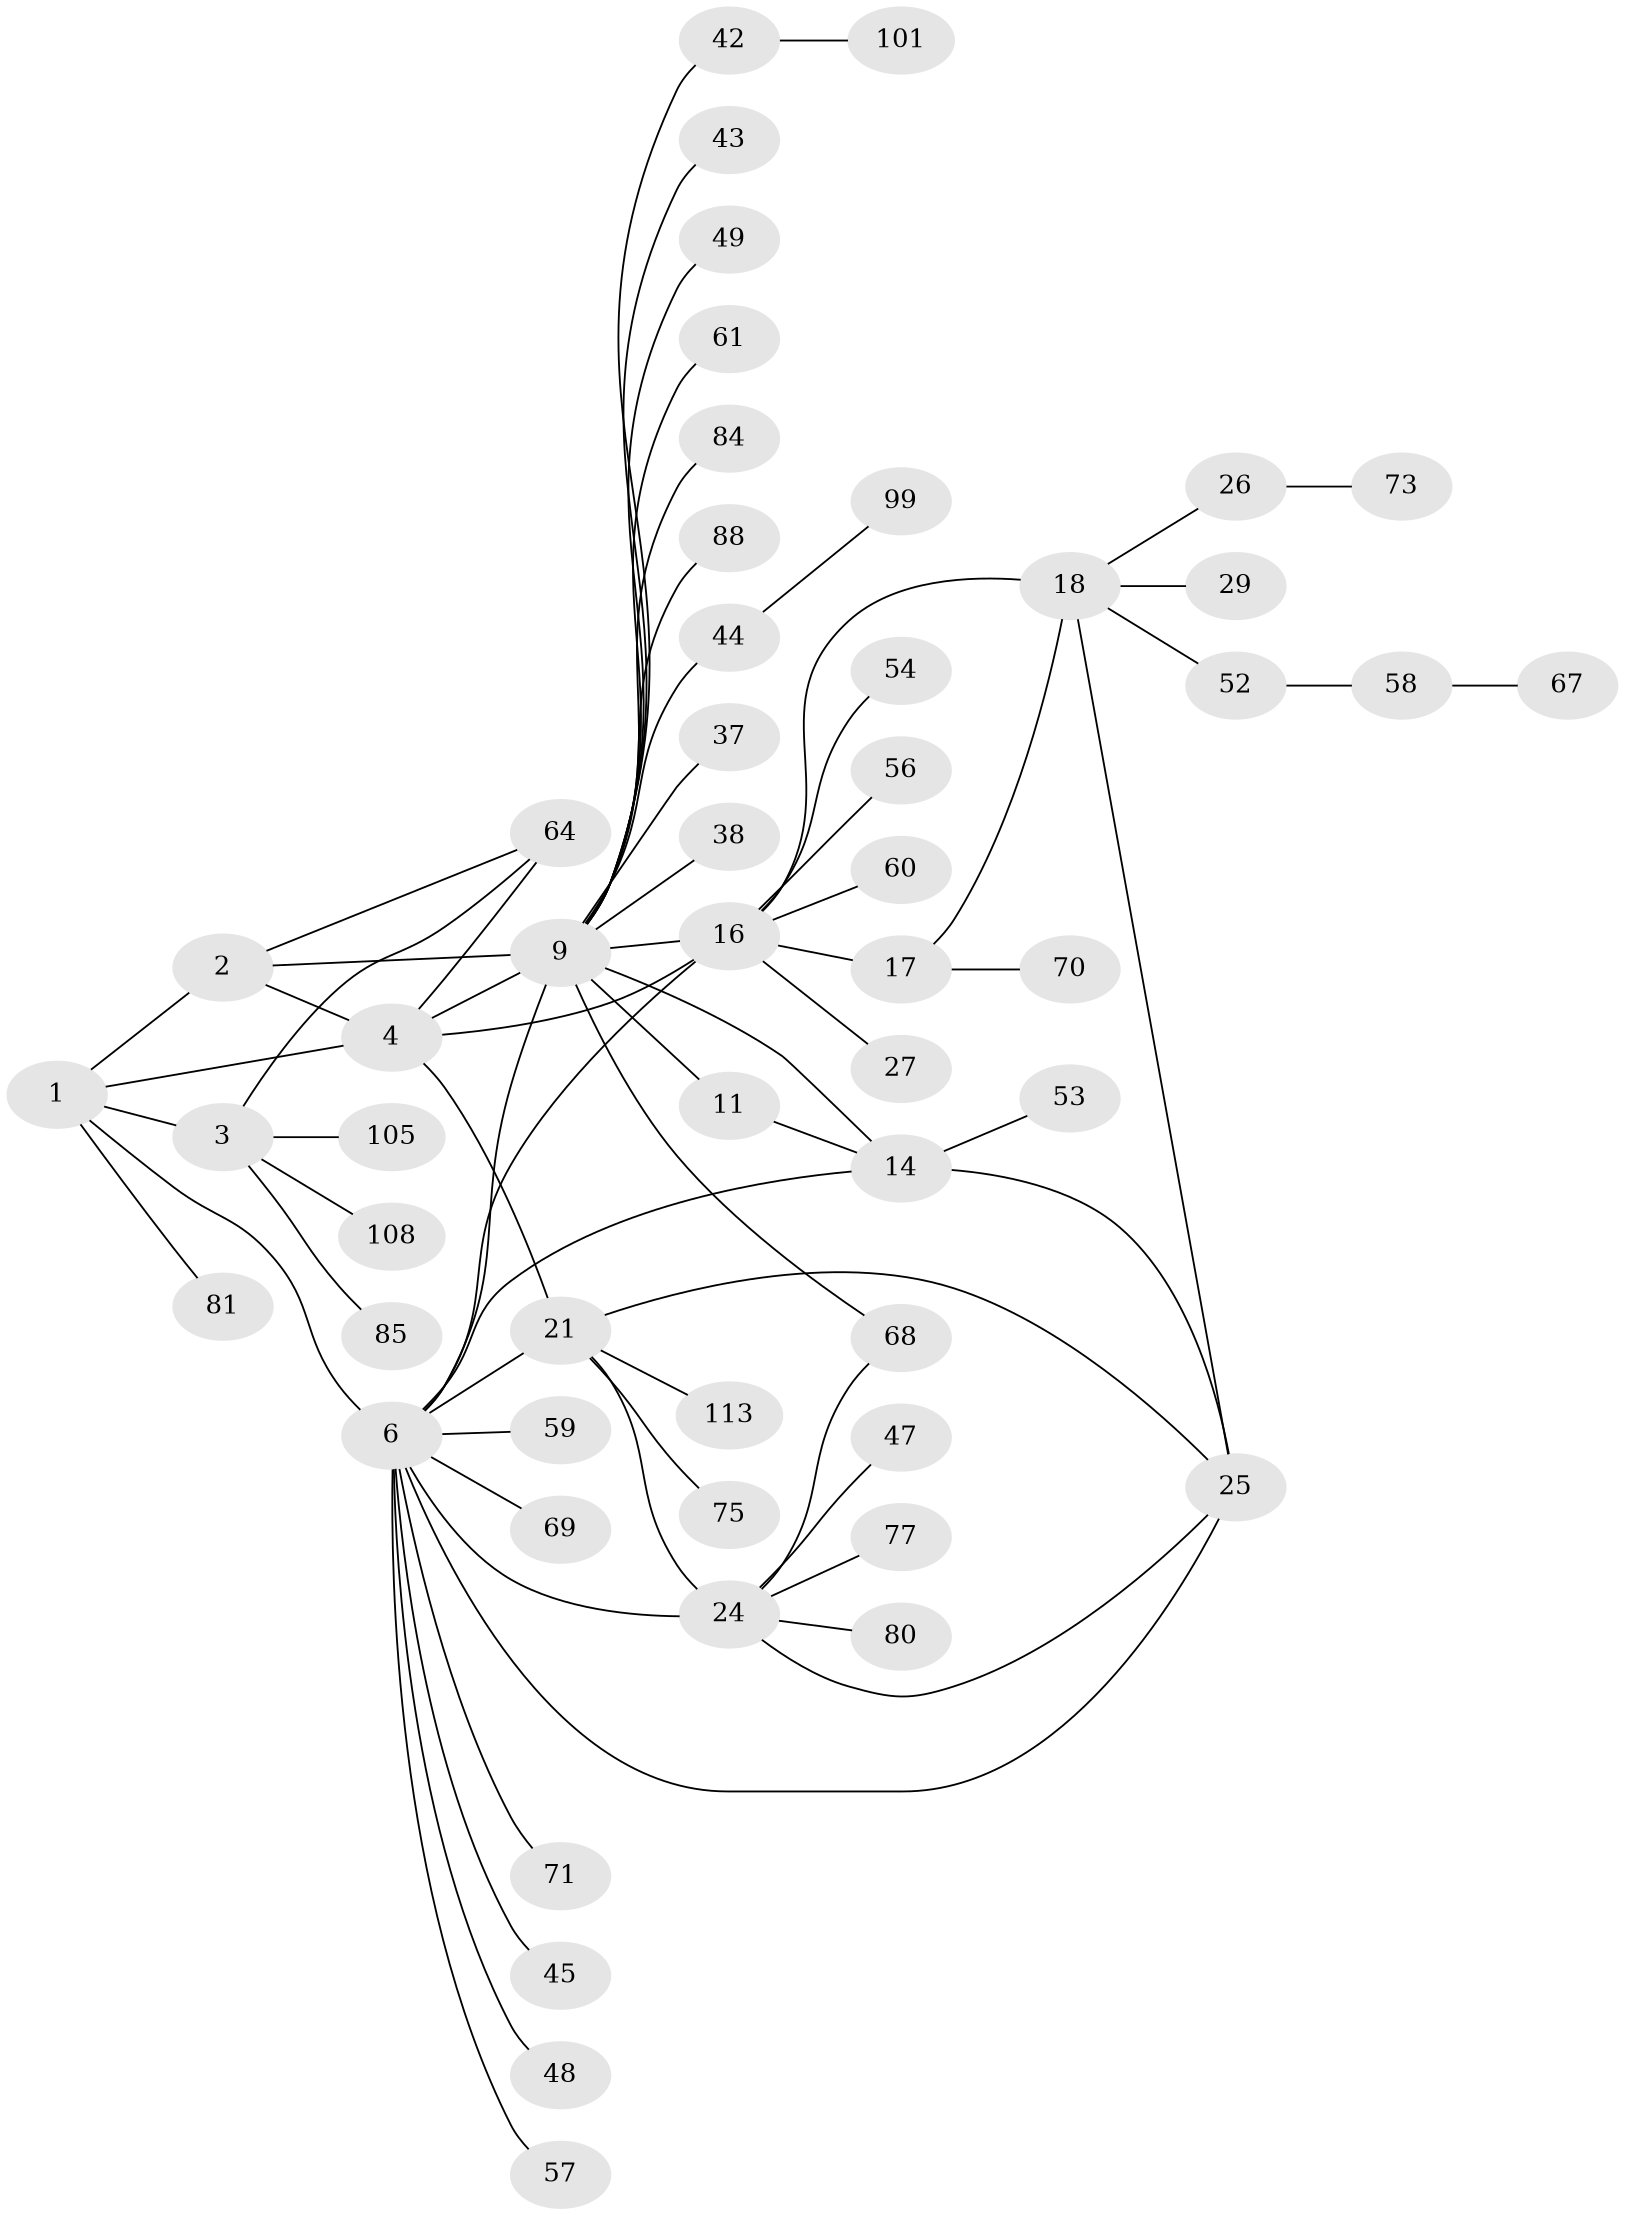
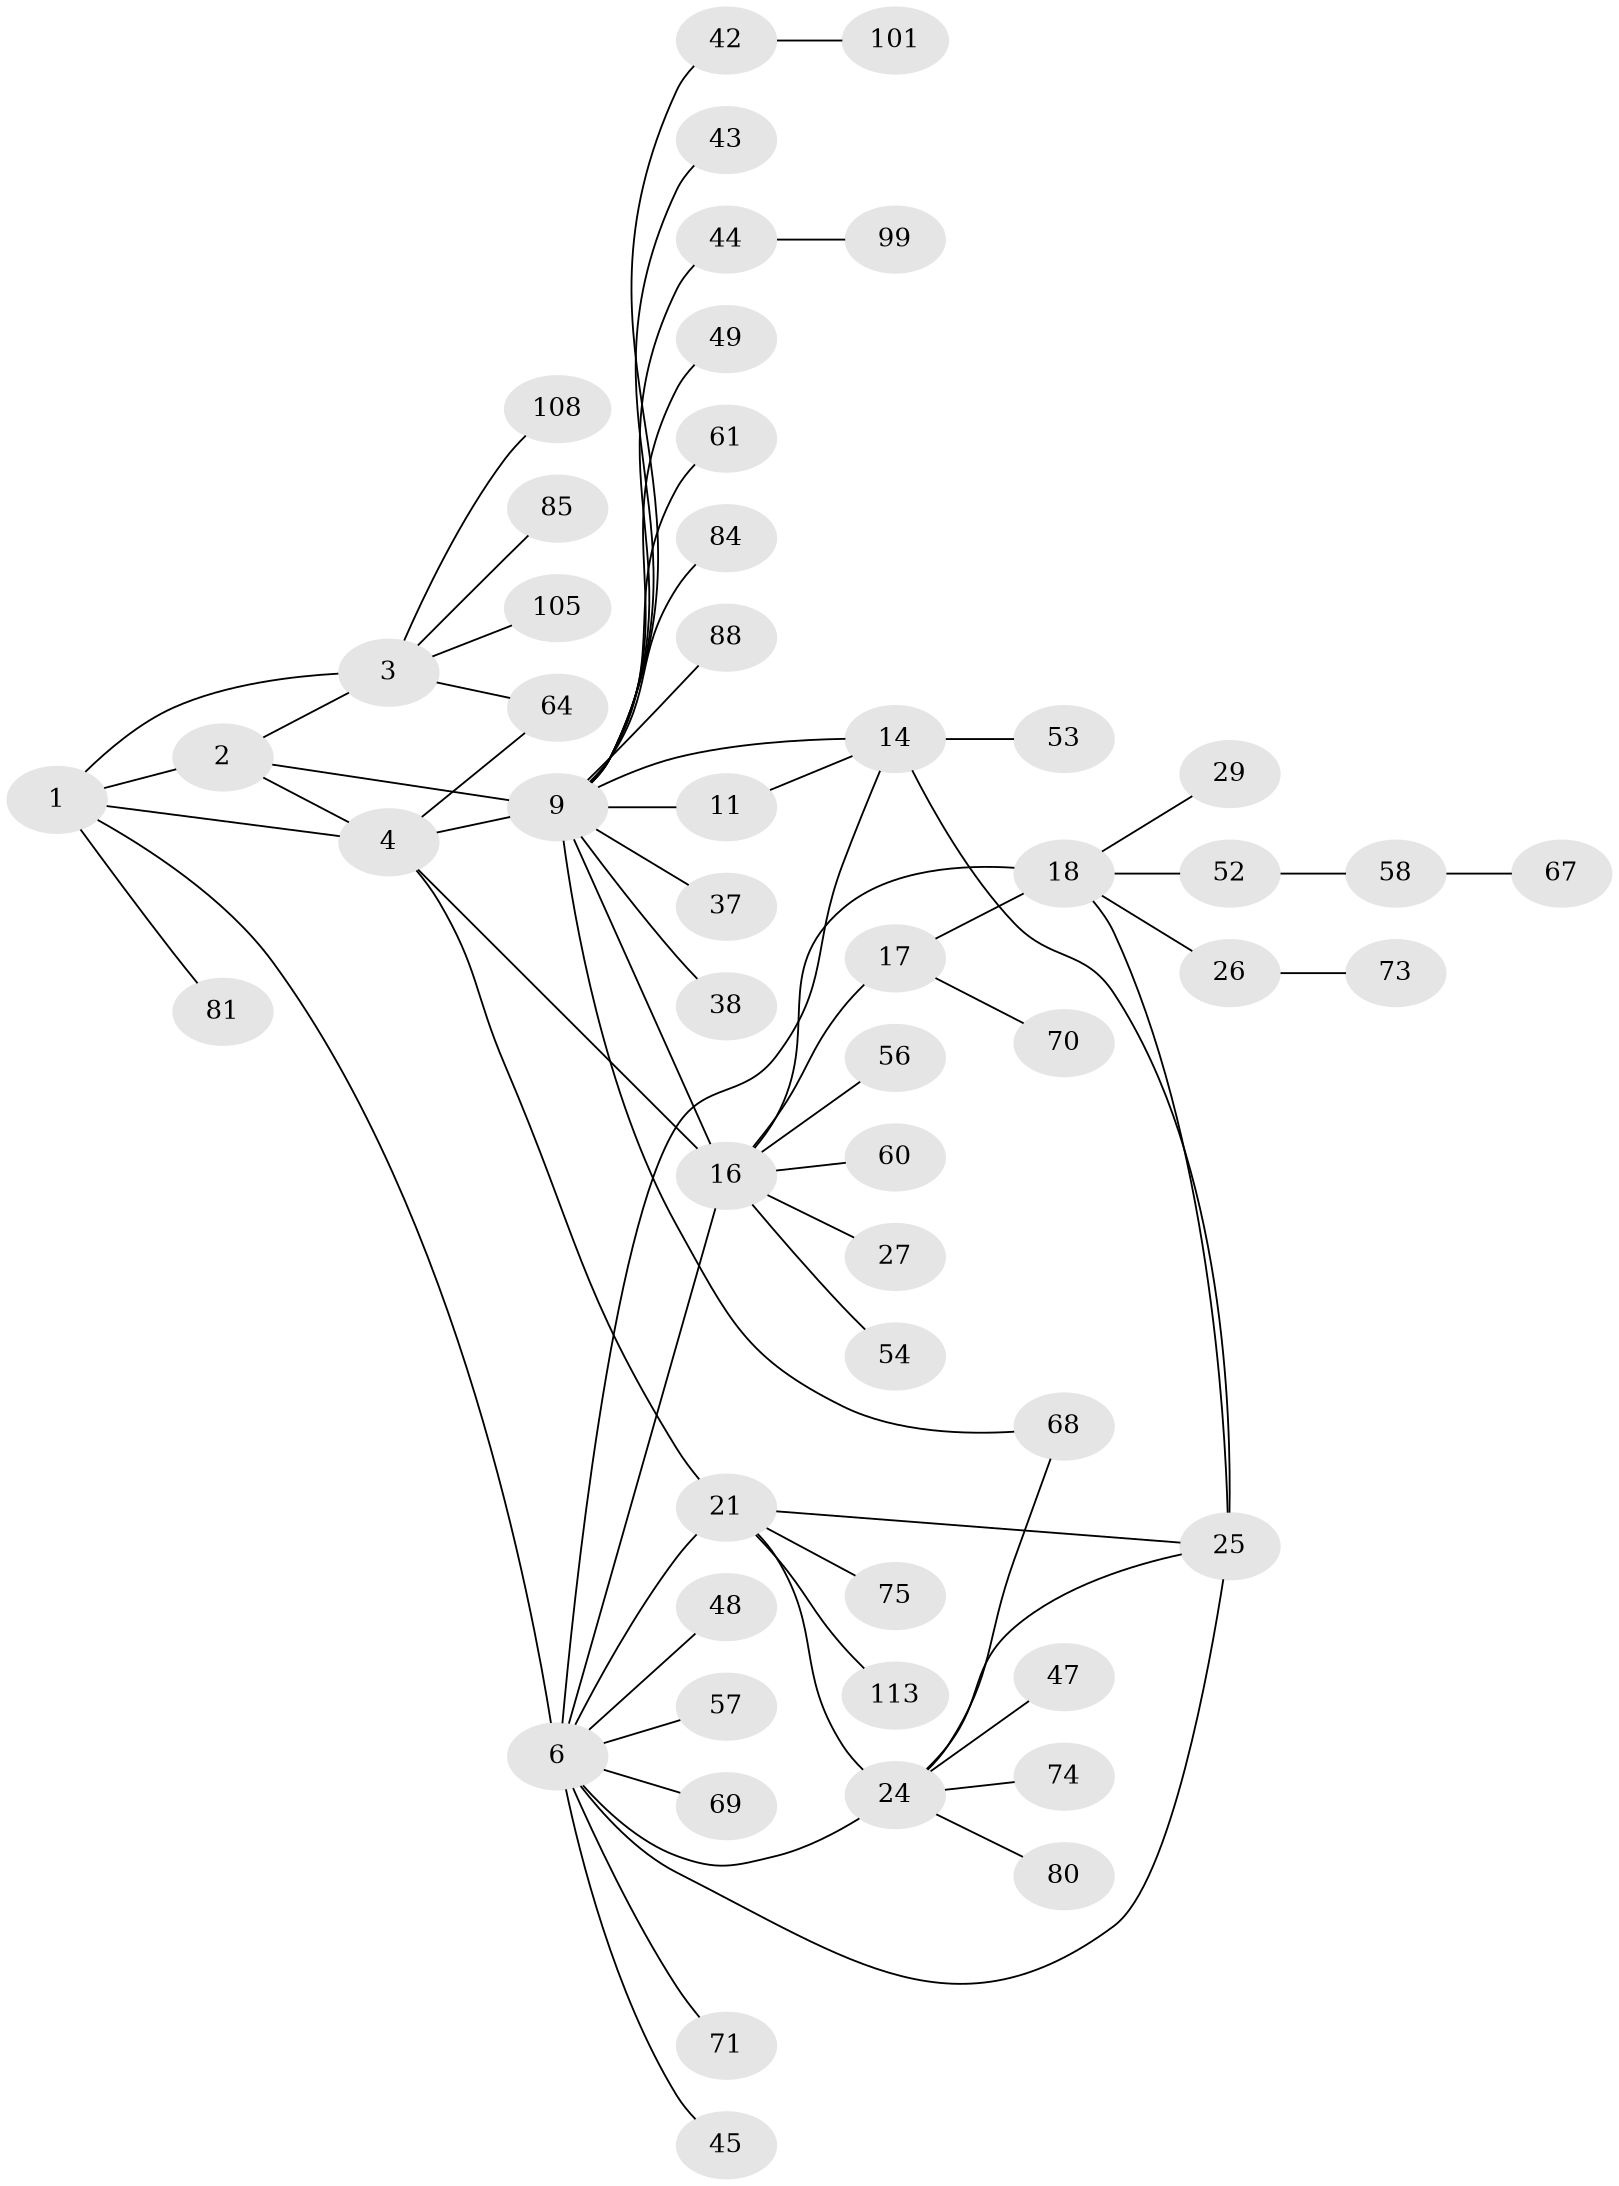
(392, 900) -> (306, 715)
(498, 1146) -> none
(561, 1430) -> none
(901, 1537) -> (1064, 1777)
